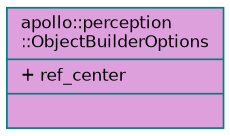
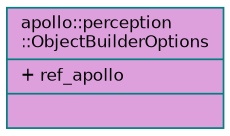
(73, 76) -> (73, 76)
